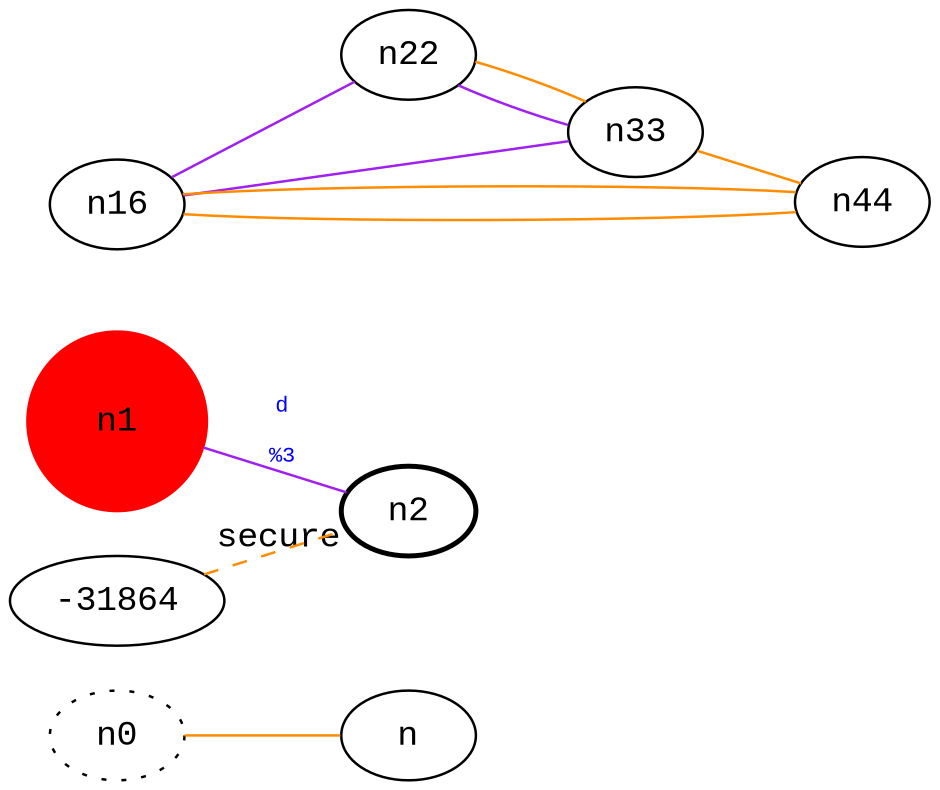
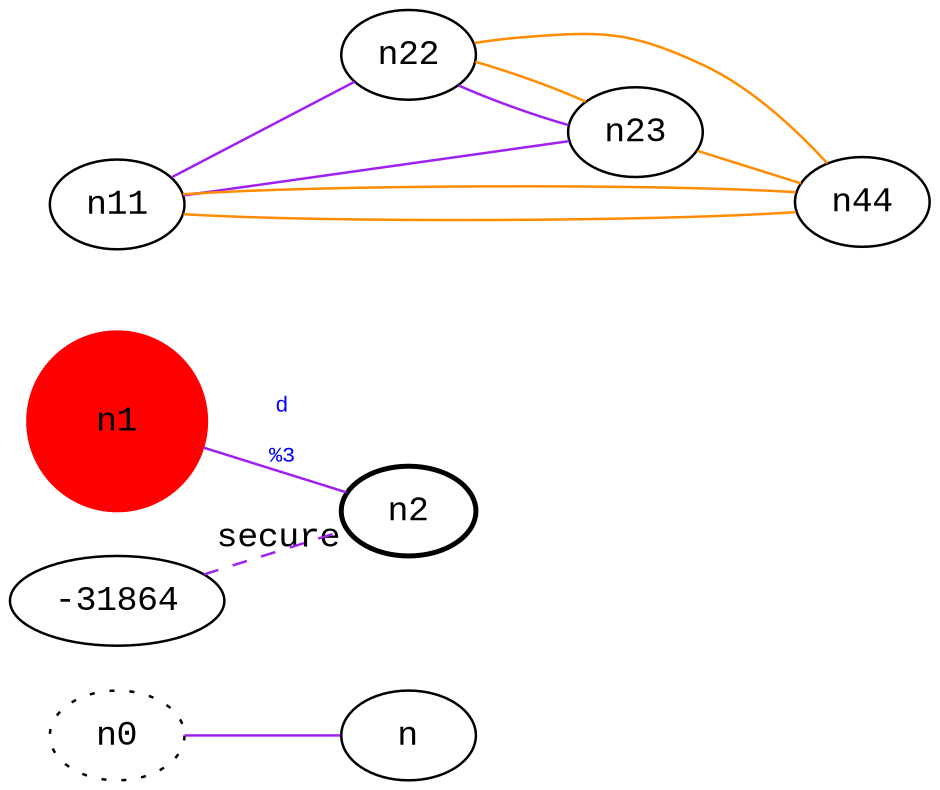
none -> (669, 50)
(635, 132) -> (635, 132)
(117, 204) -> (117, 204)
(275, 552) -> (275, 552)
(263, 735) -> (263, 735)
